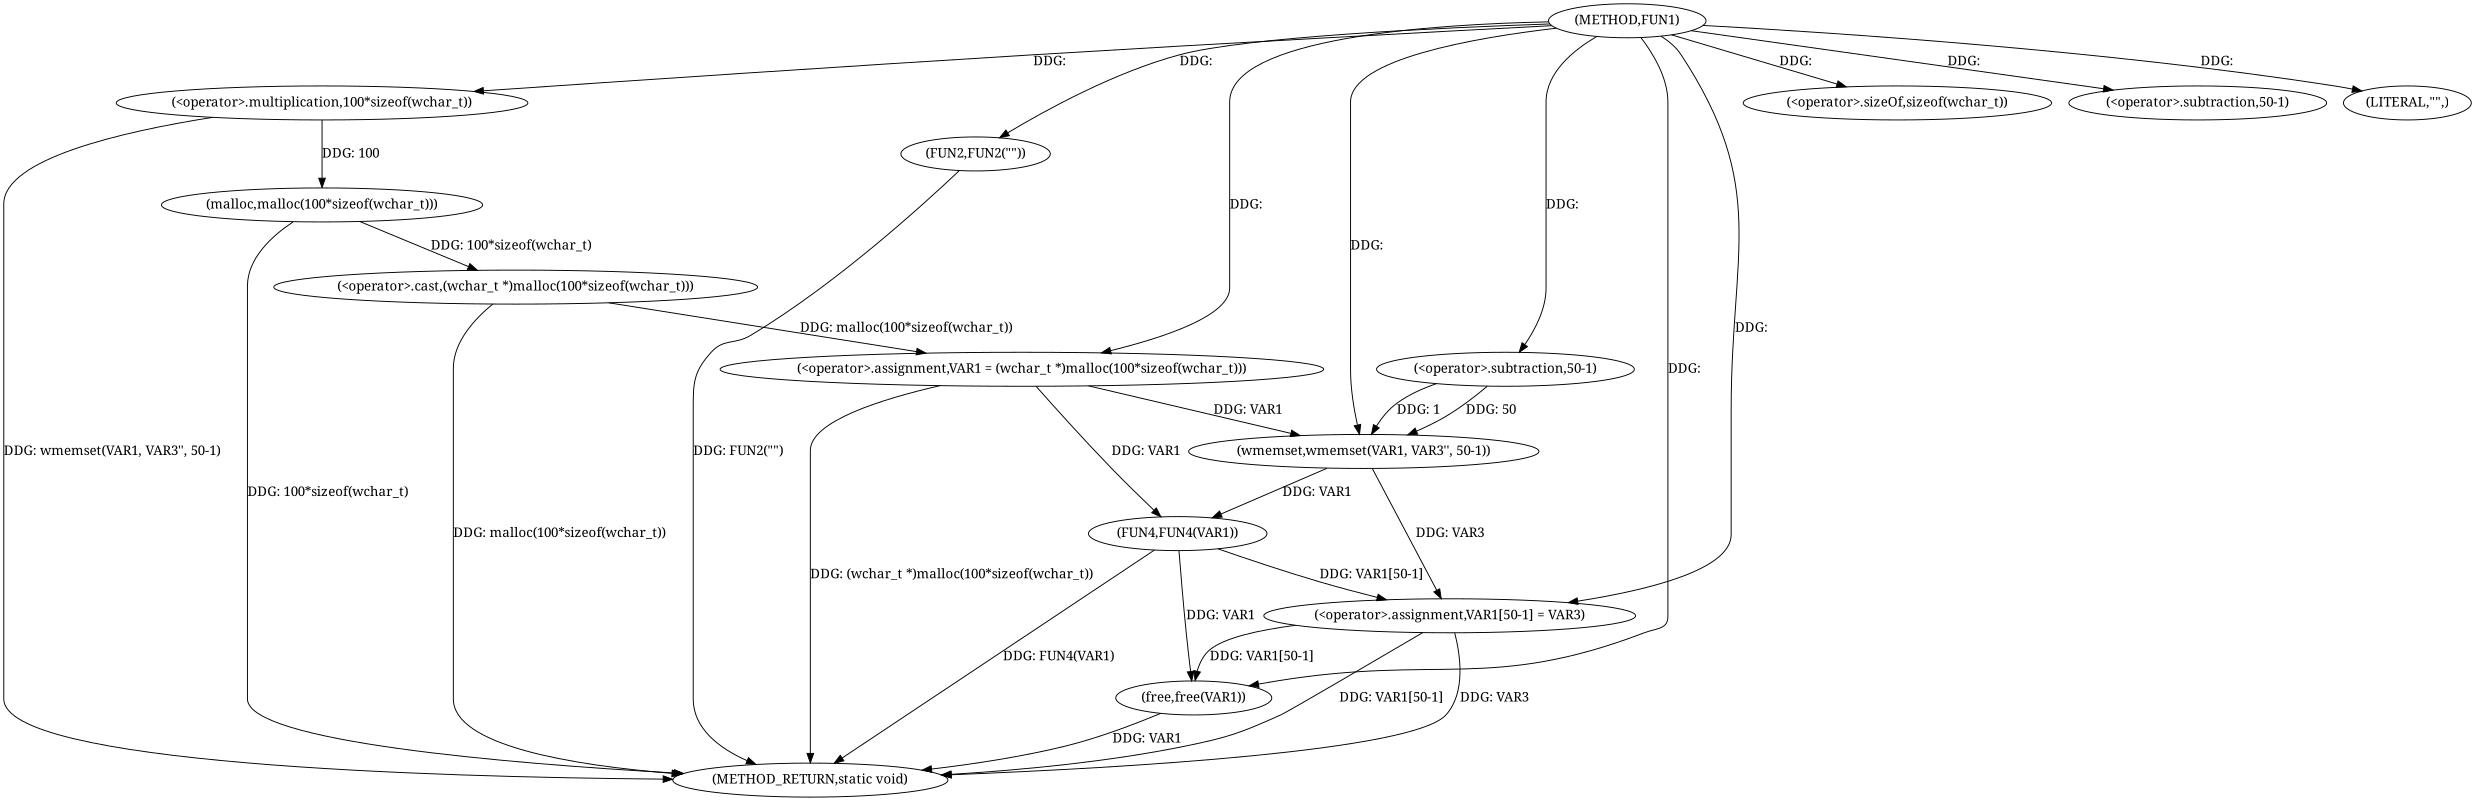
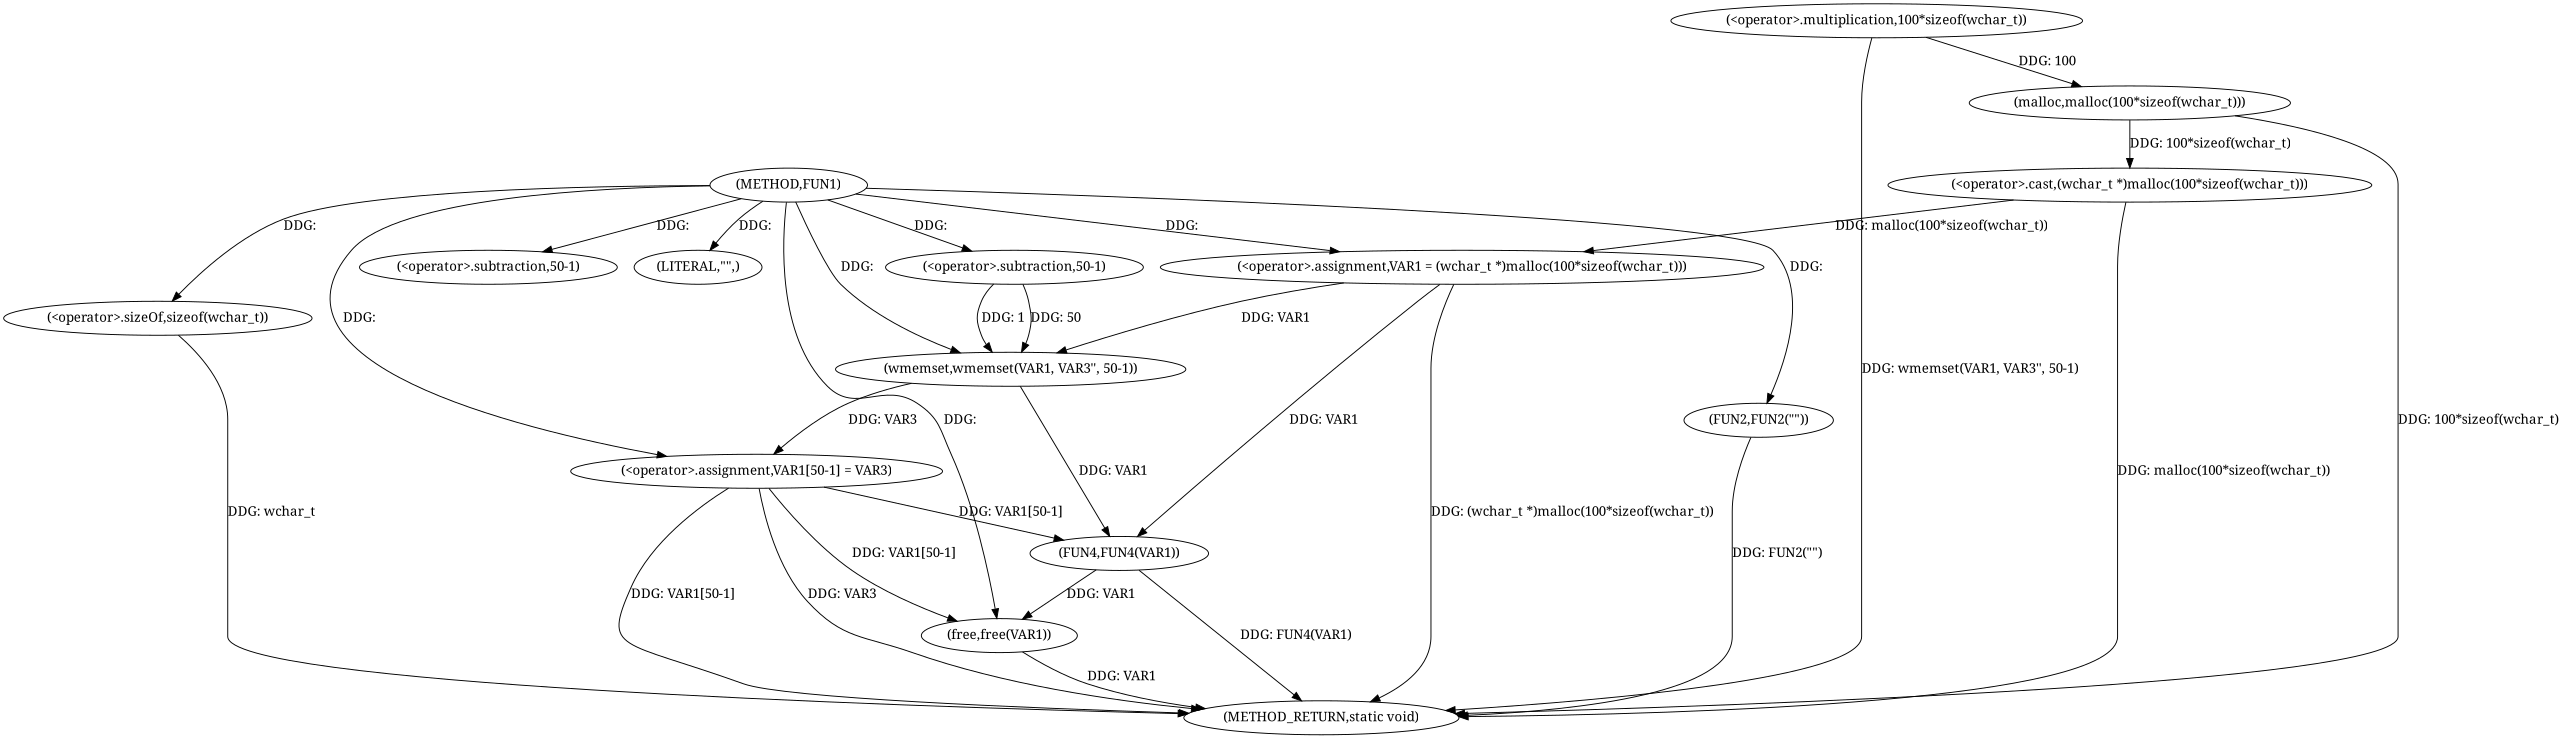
(1018, 56) -> none
(1297, 575) -> (939, 513)
none -> (541, 686)
